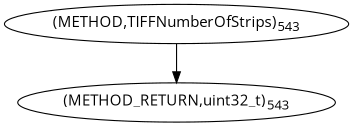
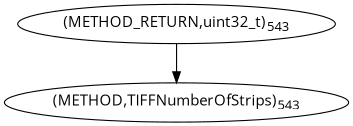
(177, 58) -> (177, 58)
